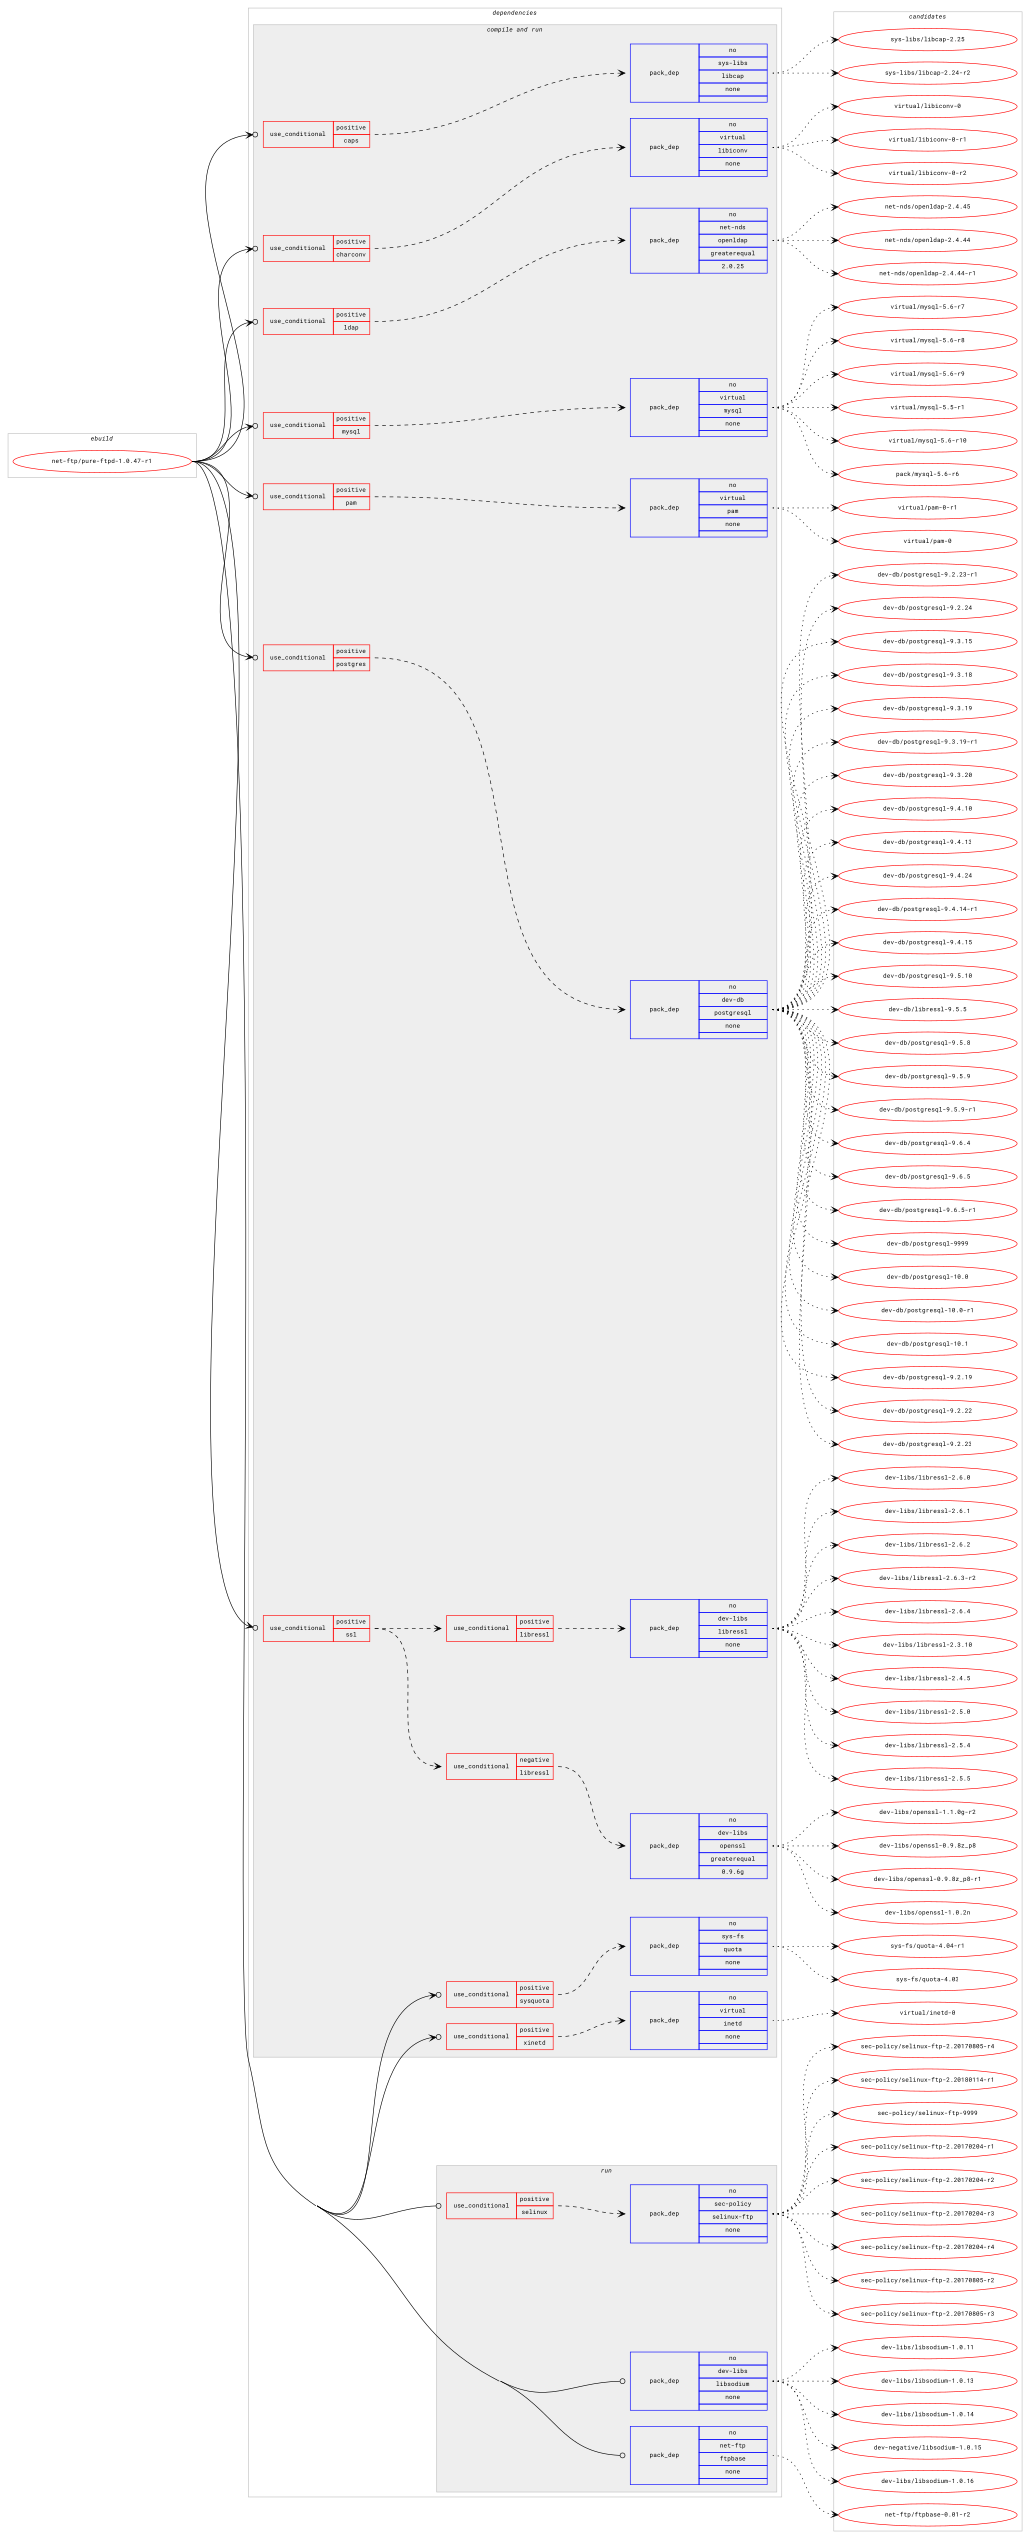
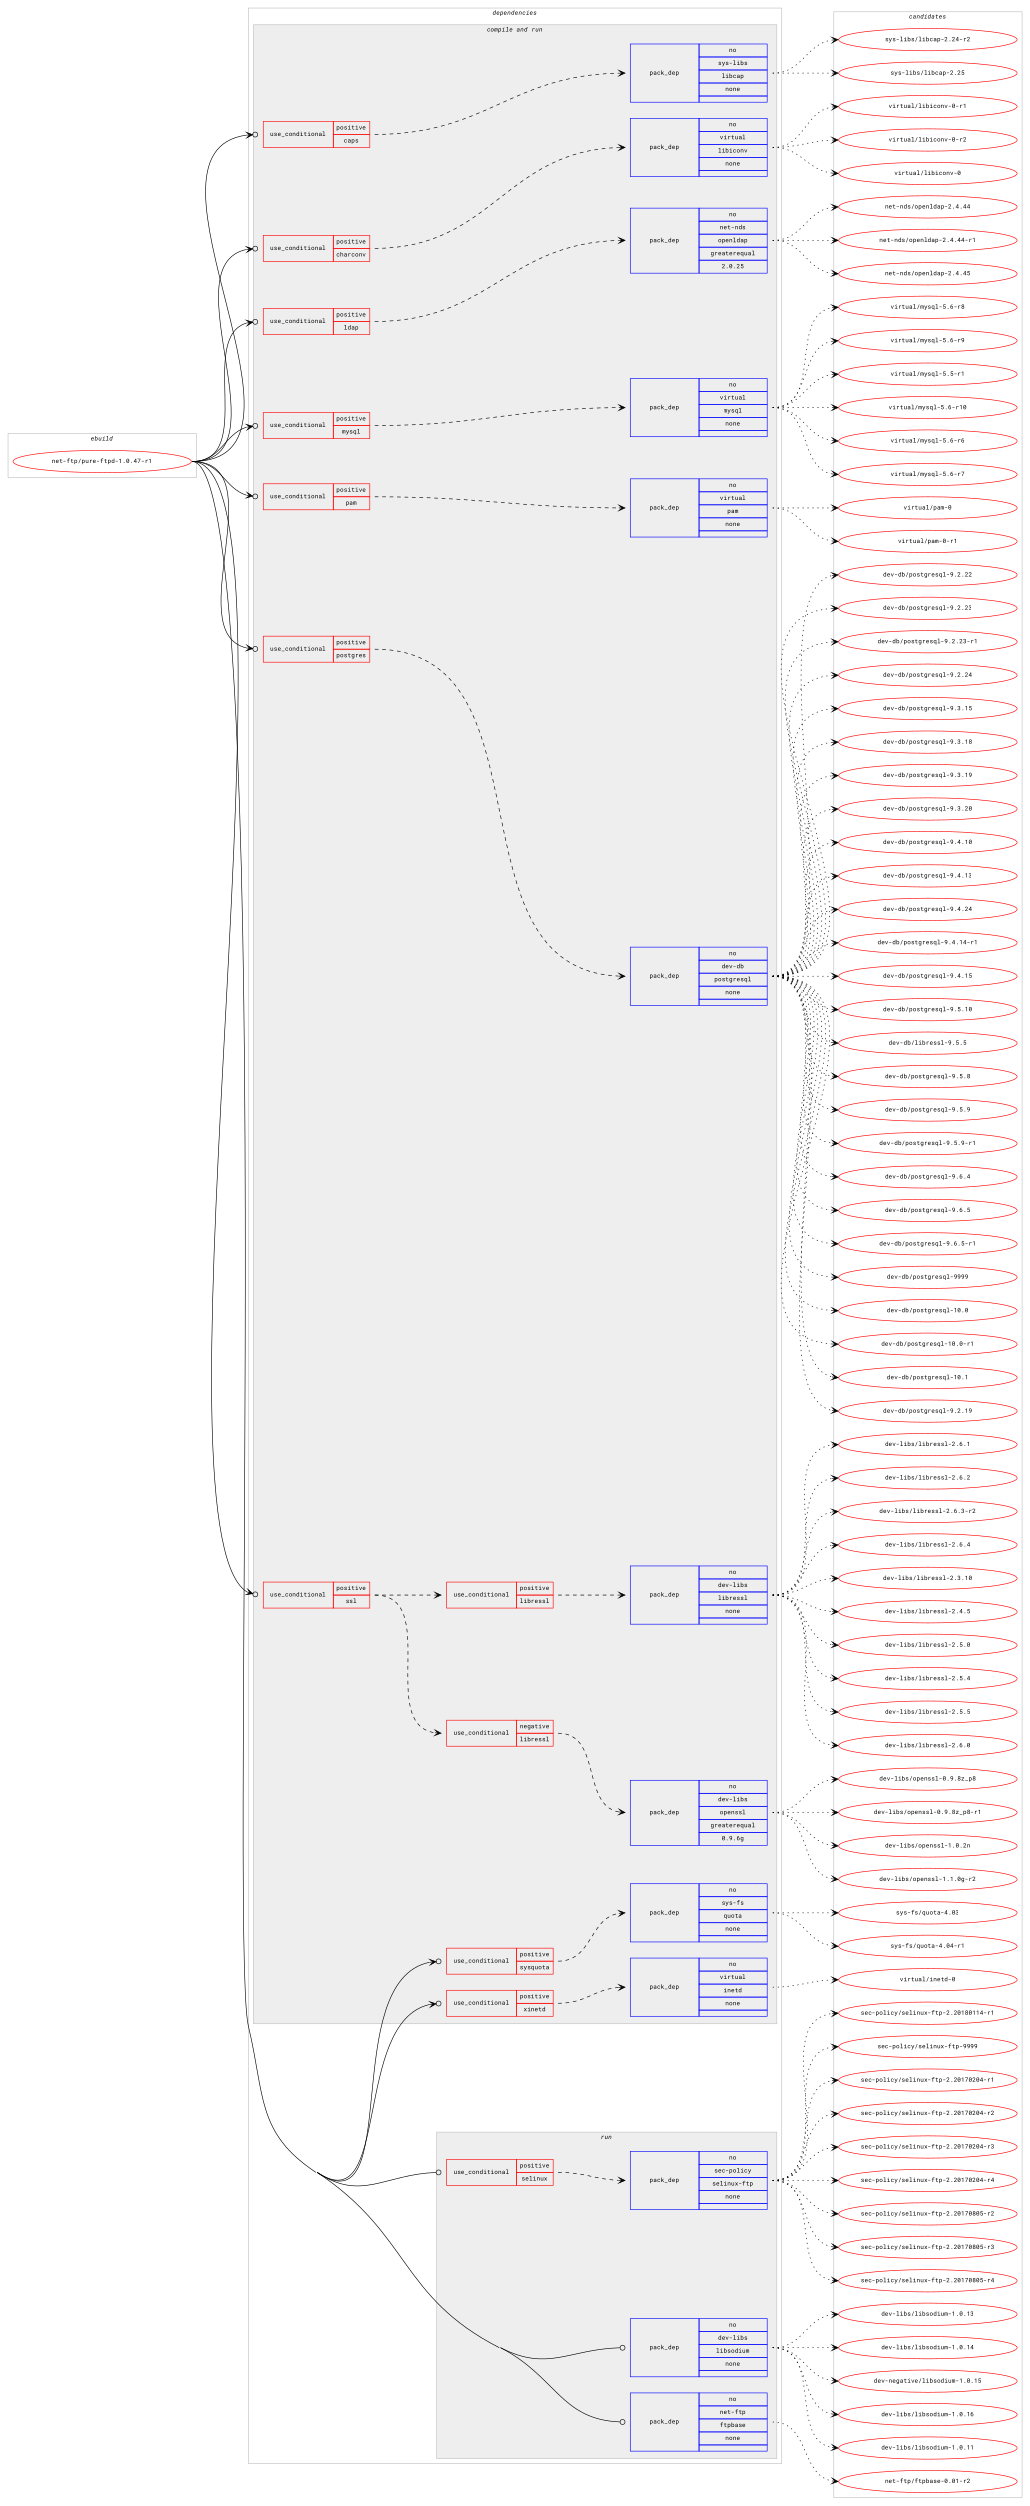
(928, 474) -> (928, 441)
(928, 742) -> none
